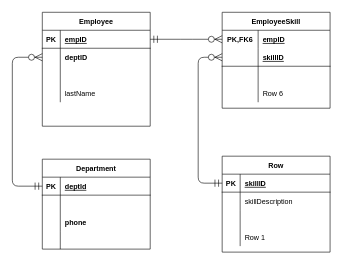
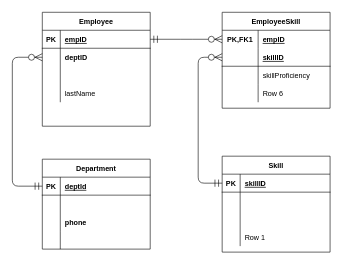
(240, 40) -> (240, 40)
none -> (294, 75)
(276, 166) -> (276, 166)
(285, 201) -> none
